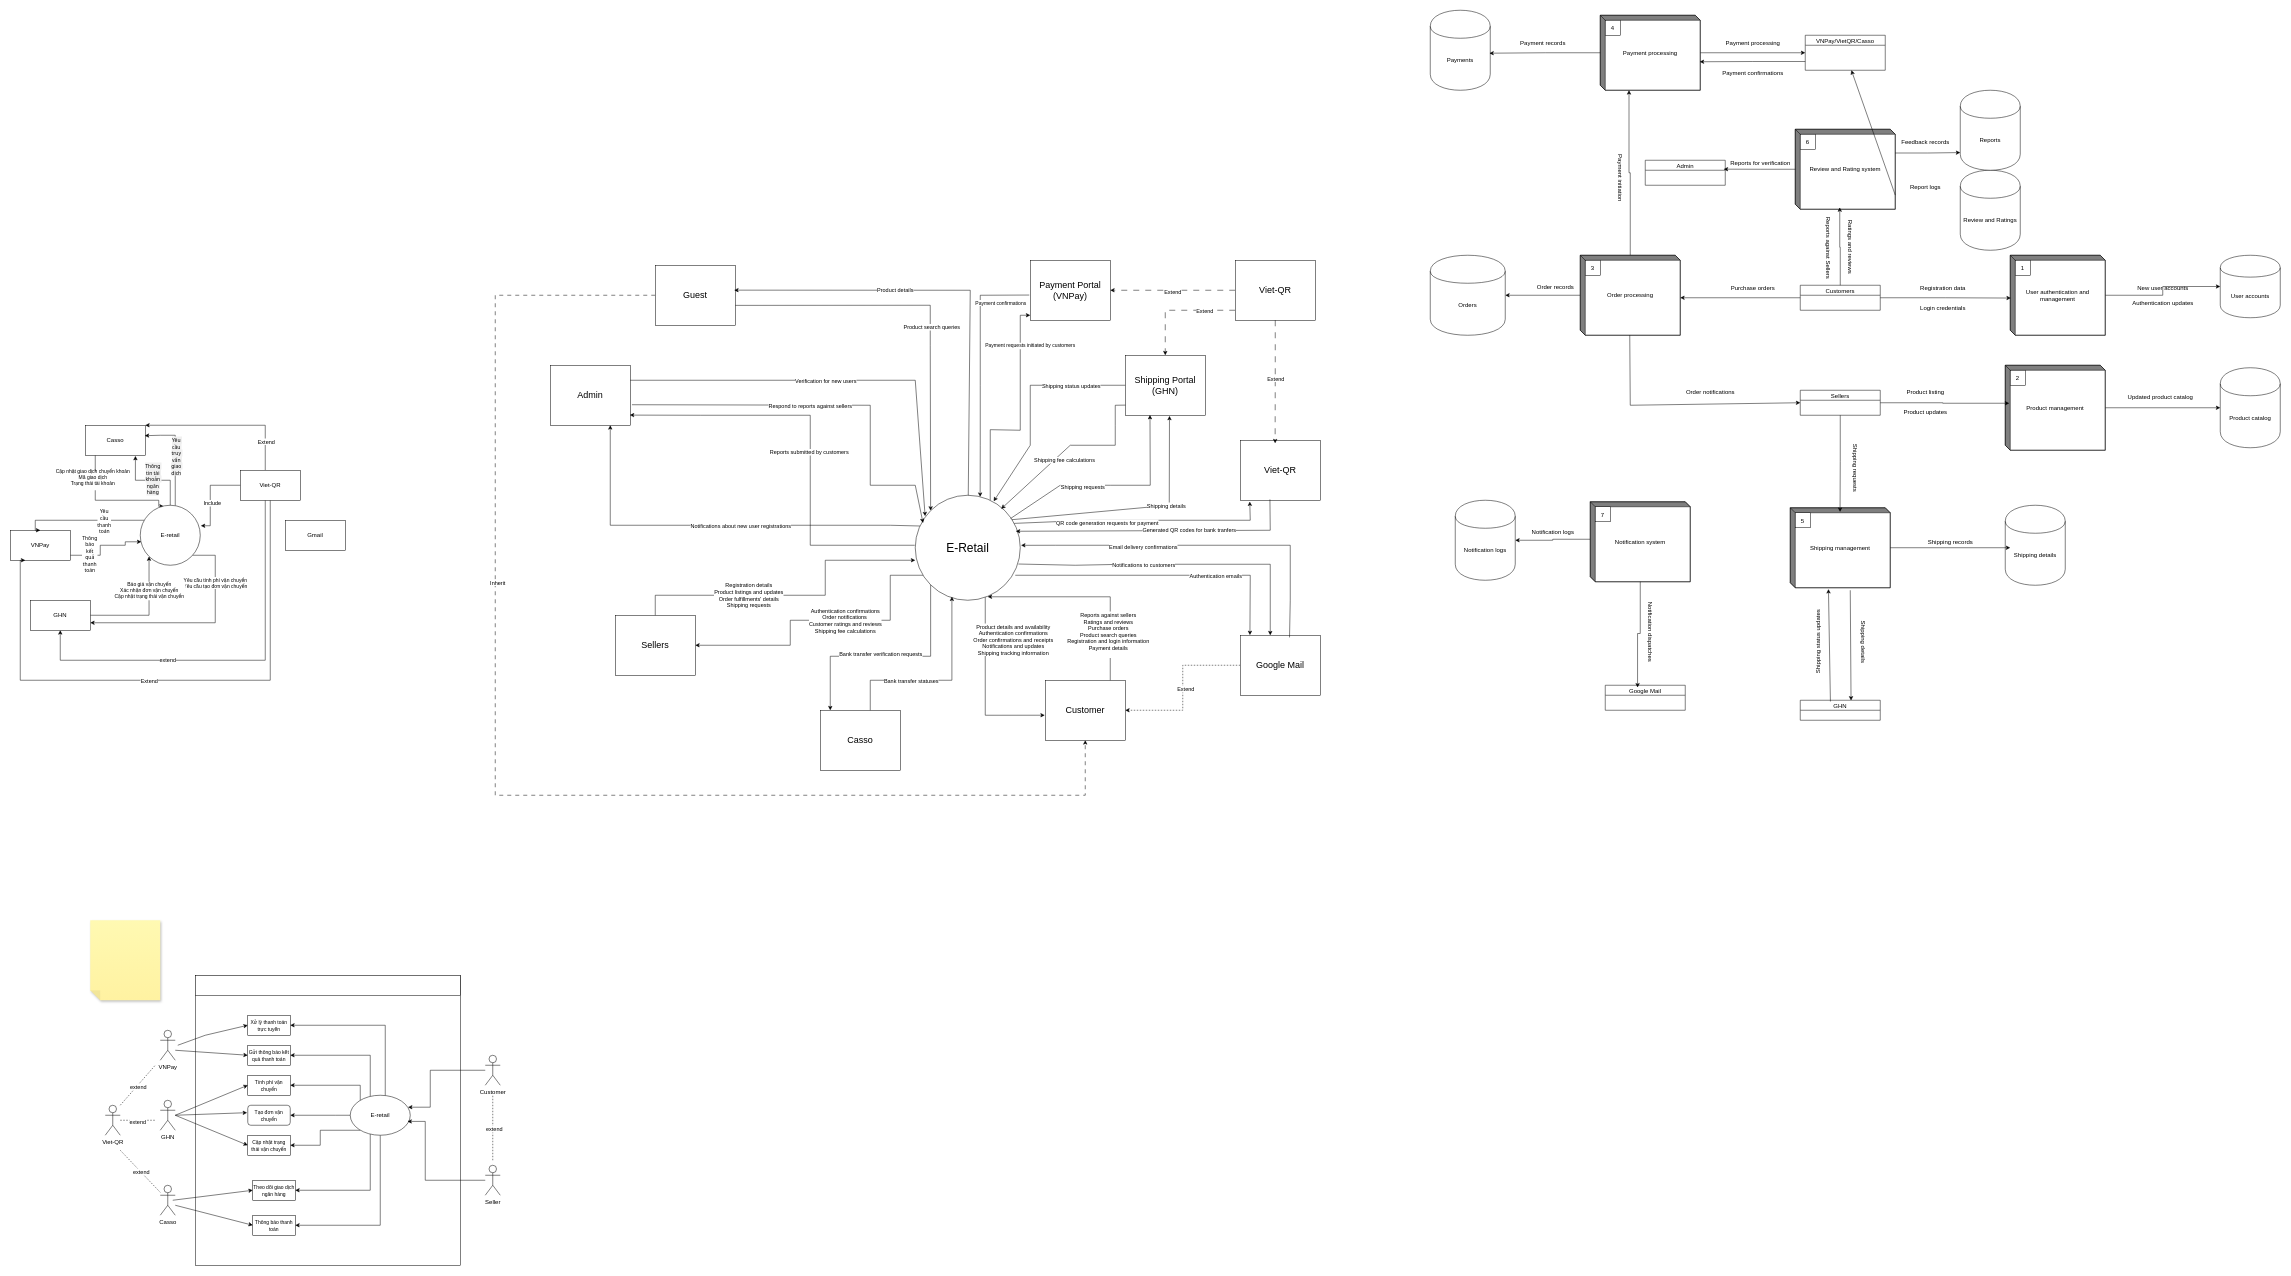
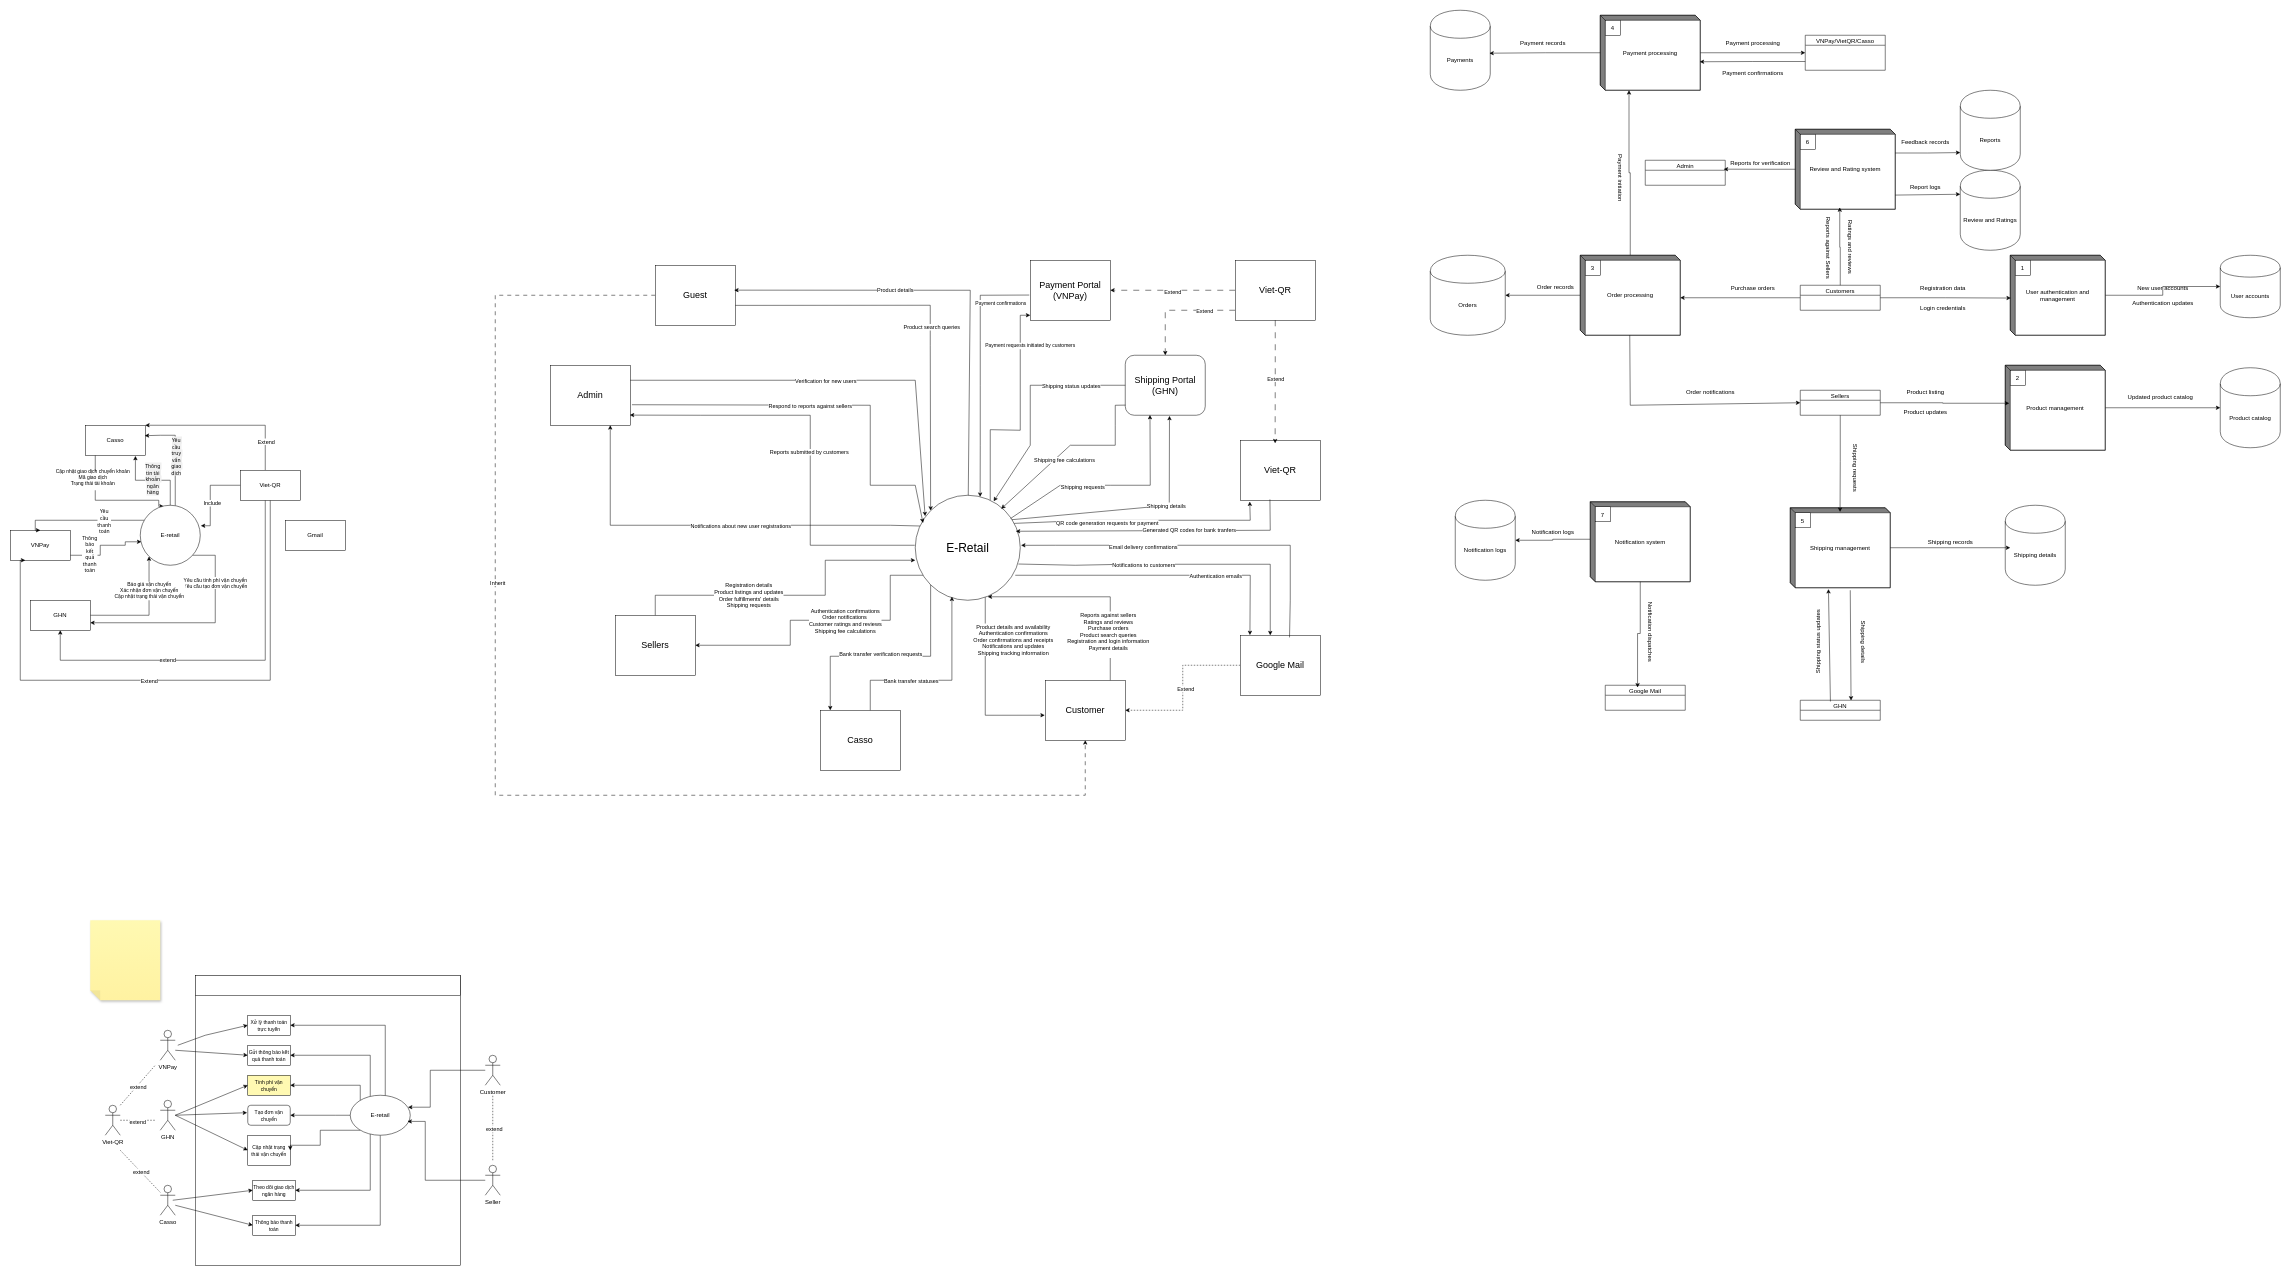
(1853, 75) -> (1955, 194)
(1165, 385) -> (1165, 385)
(269, 1085) -> (269, 1085)
(269, 1145) -> (269, 1150)
